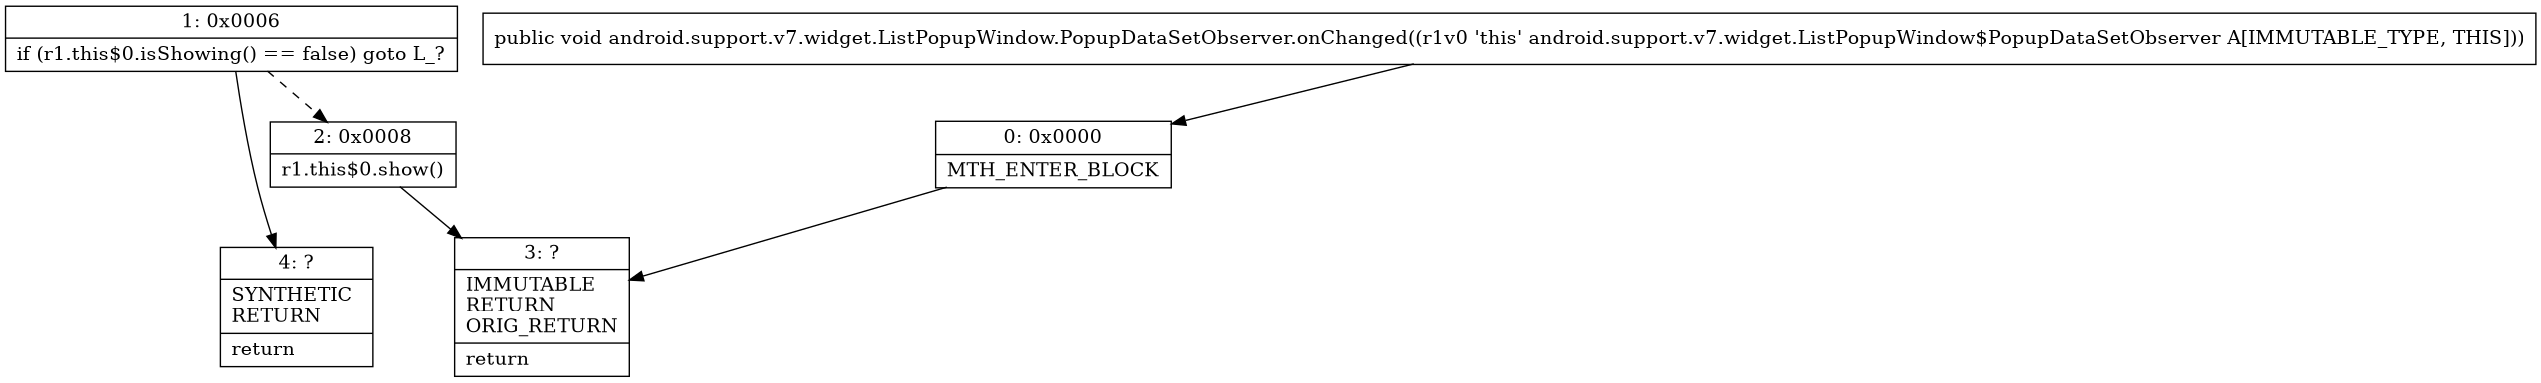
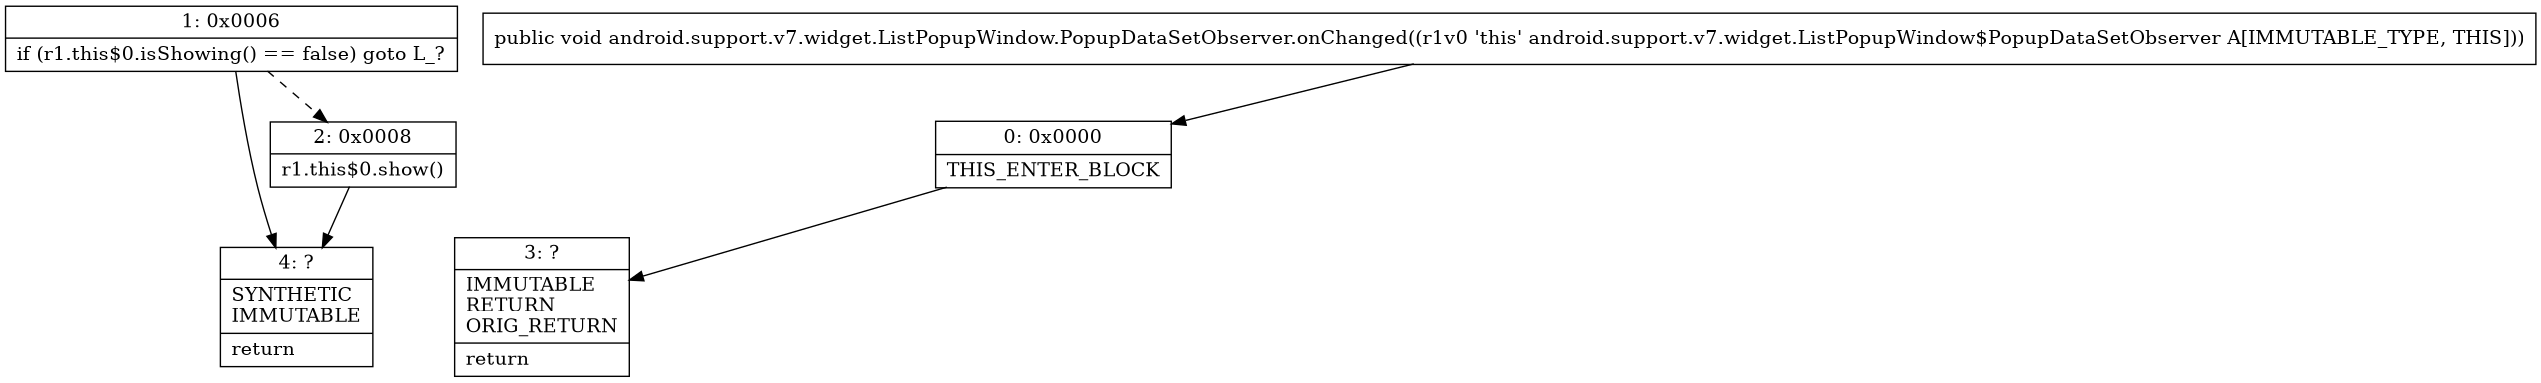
(1053, 170) -> (1053, 170)
(425, 208) -> (339, 211)
(277, 316) -> (297, 316)
